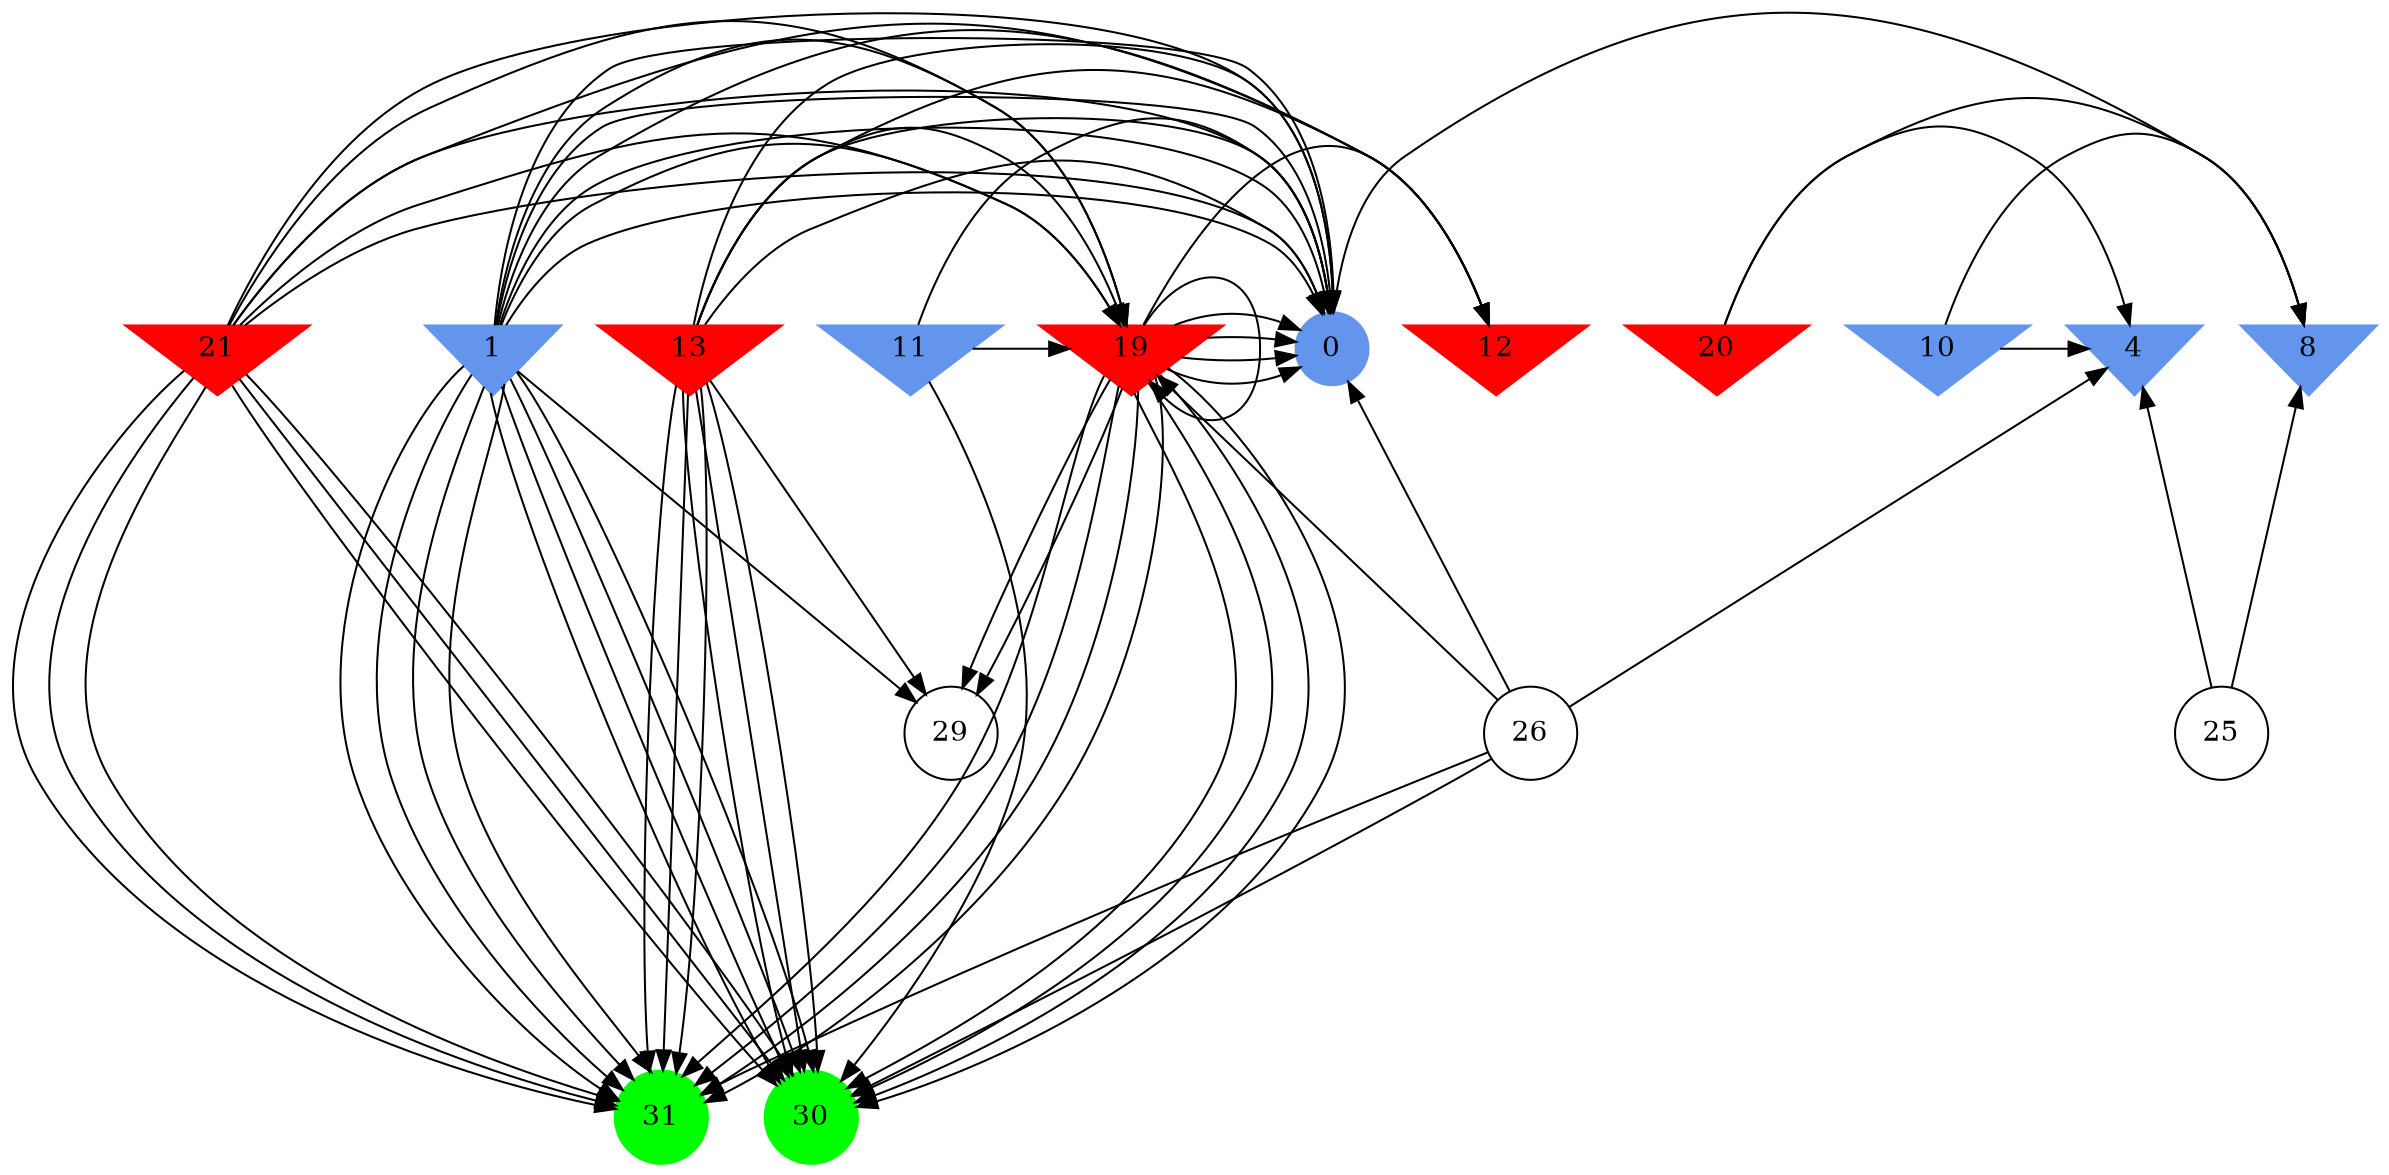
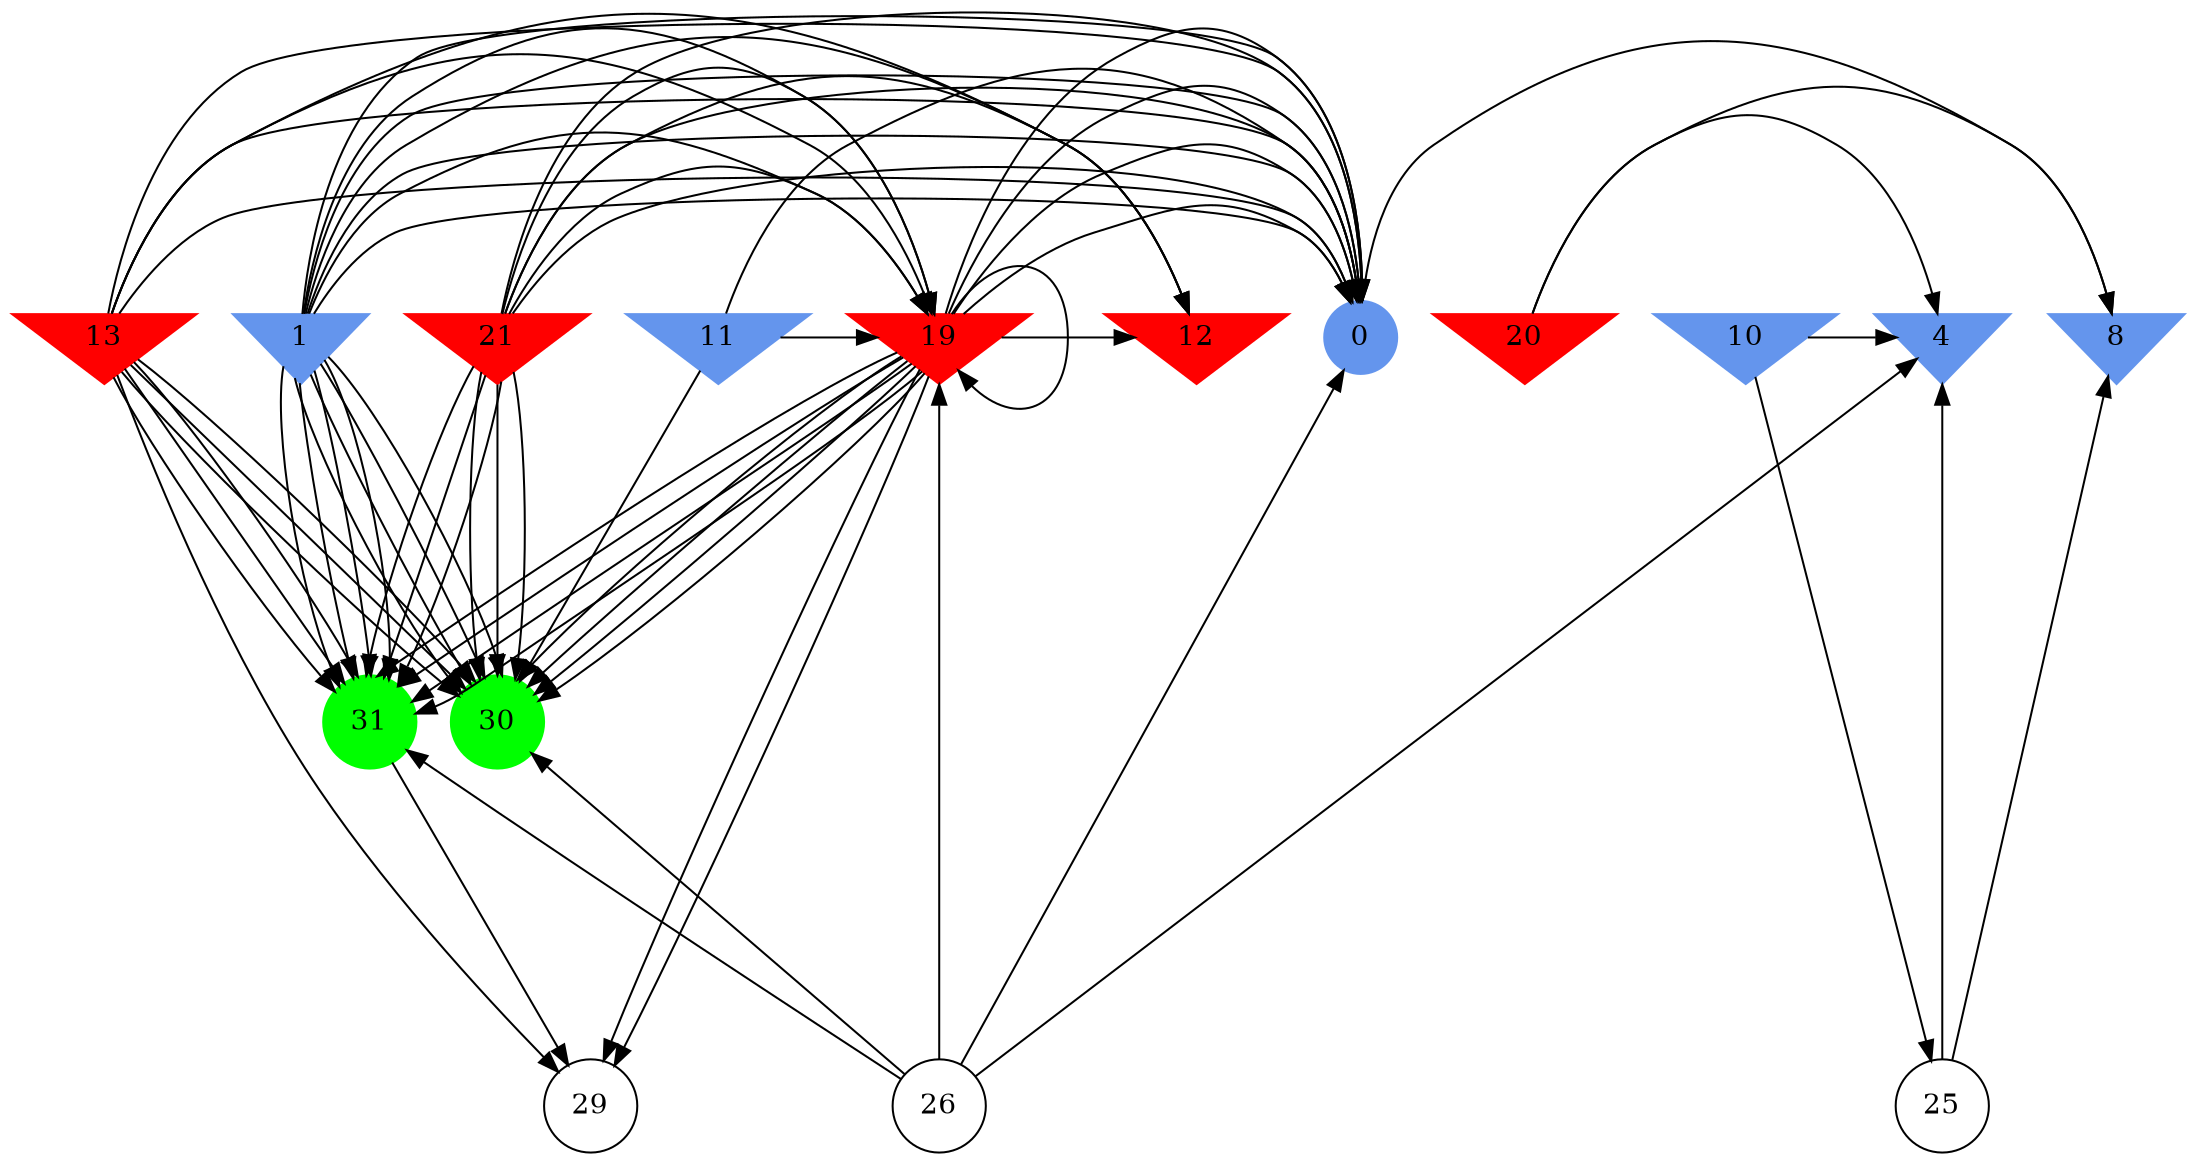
(2119, 135) -> (1841, 709)
(652, 482) -> (475, 905)
